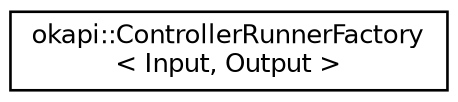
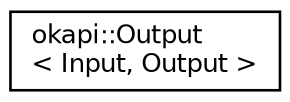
(229, 51) -> (145, 51)
